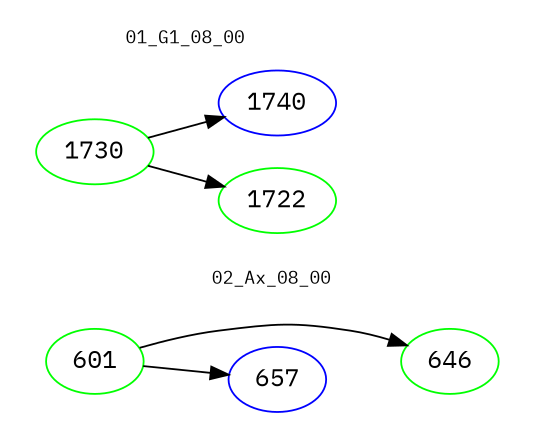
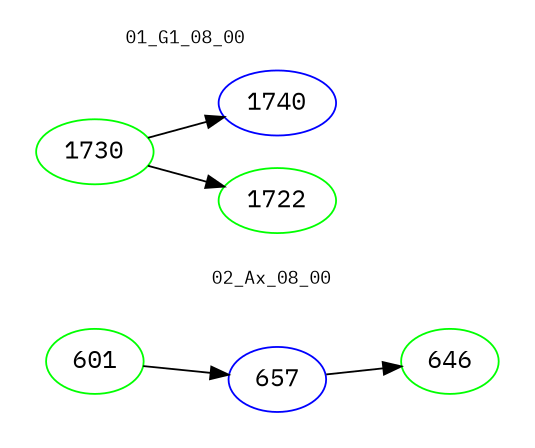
(264, 326) -> (355, 371)
